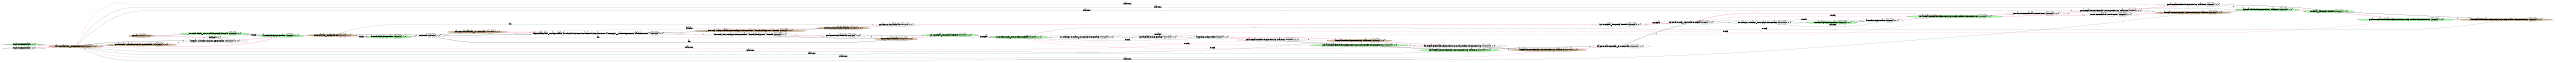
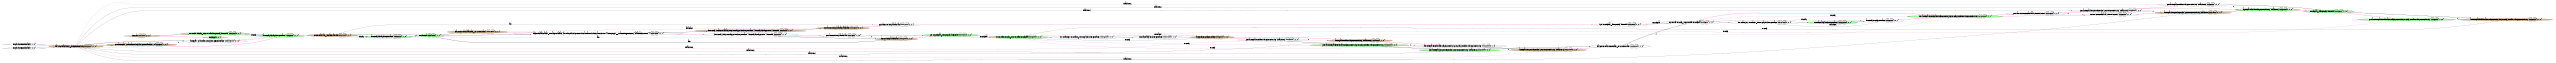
(142, 36) -> (142, 36)
(430, 36) -> (430, 36)
(215, 37) -> (215, 37)
(1213, 37) -> (1213, 37)
(24, 45) -> (24, 45)
